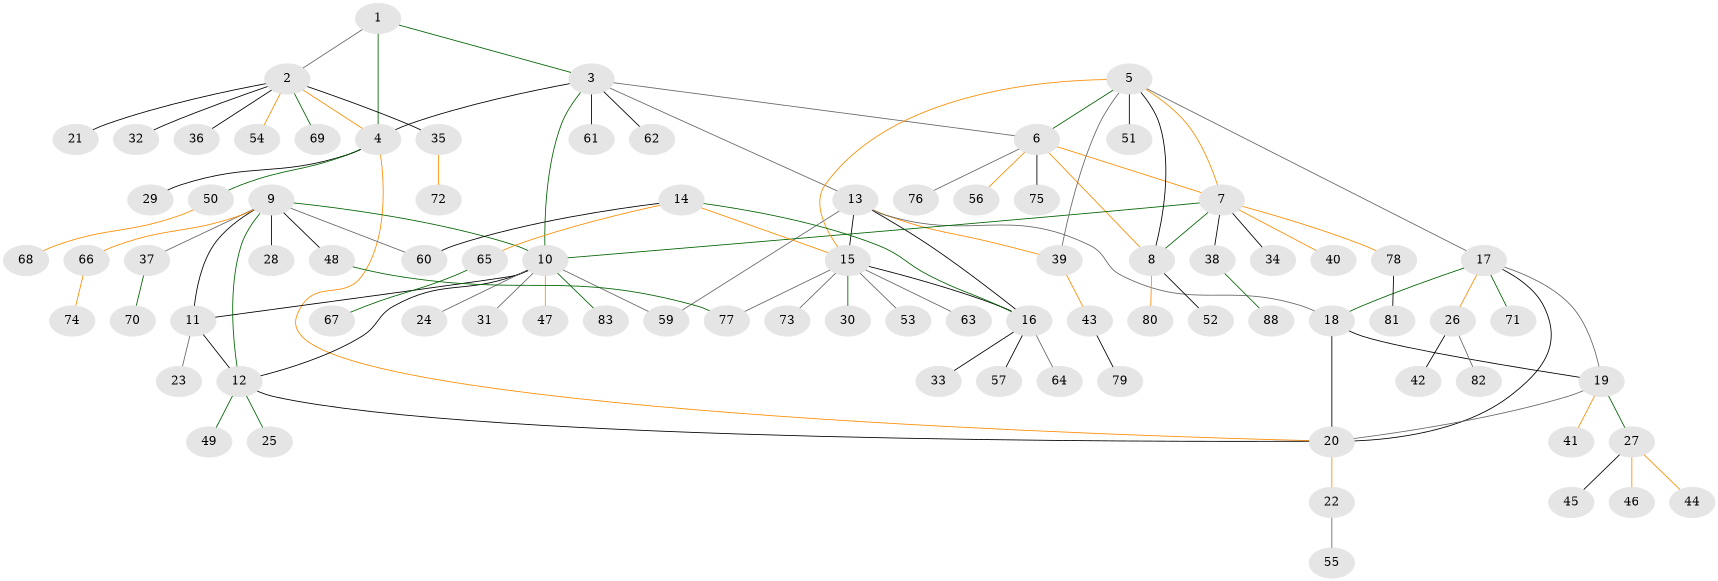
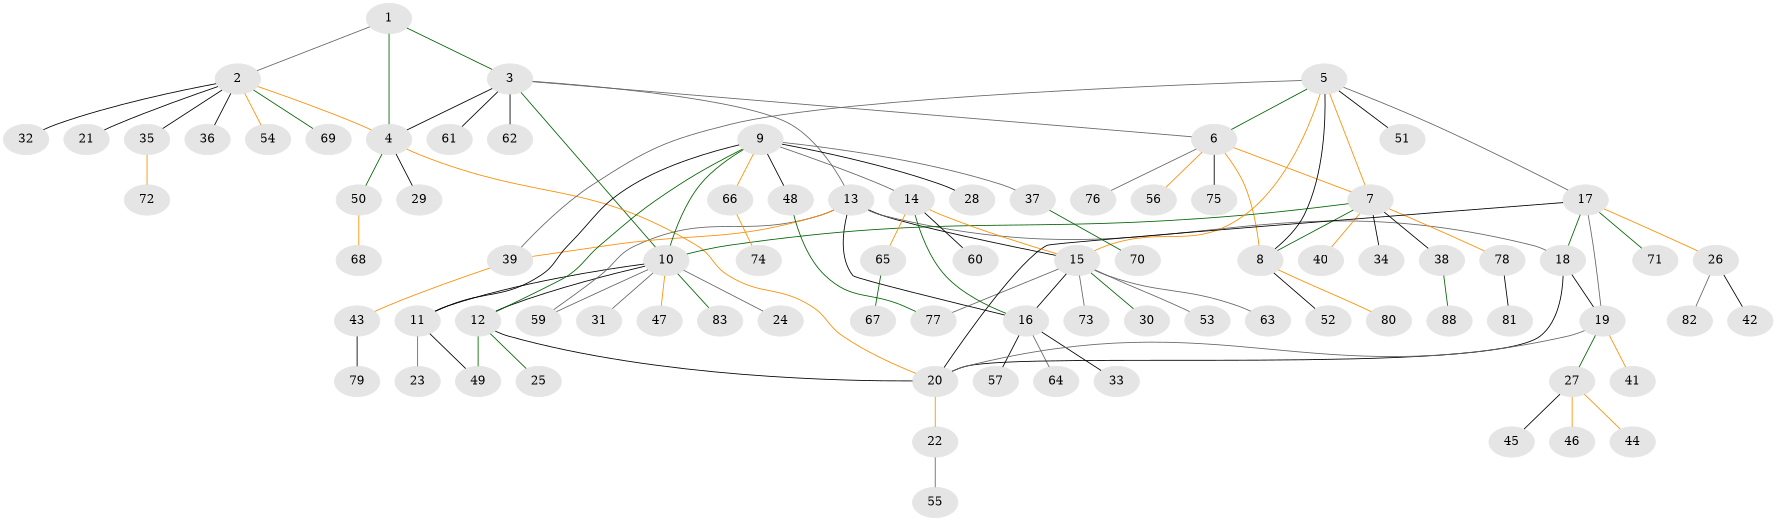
(348, 230) -> (840, 169)
(216, 351) -> (448, 351)
